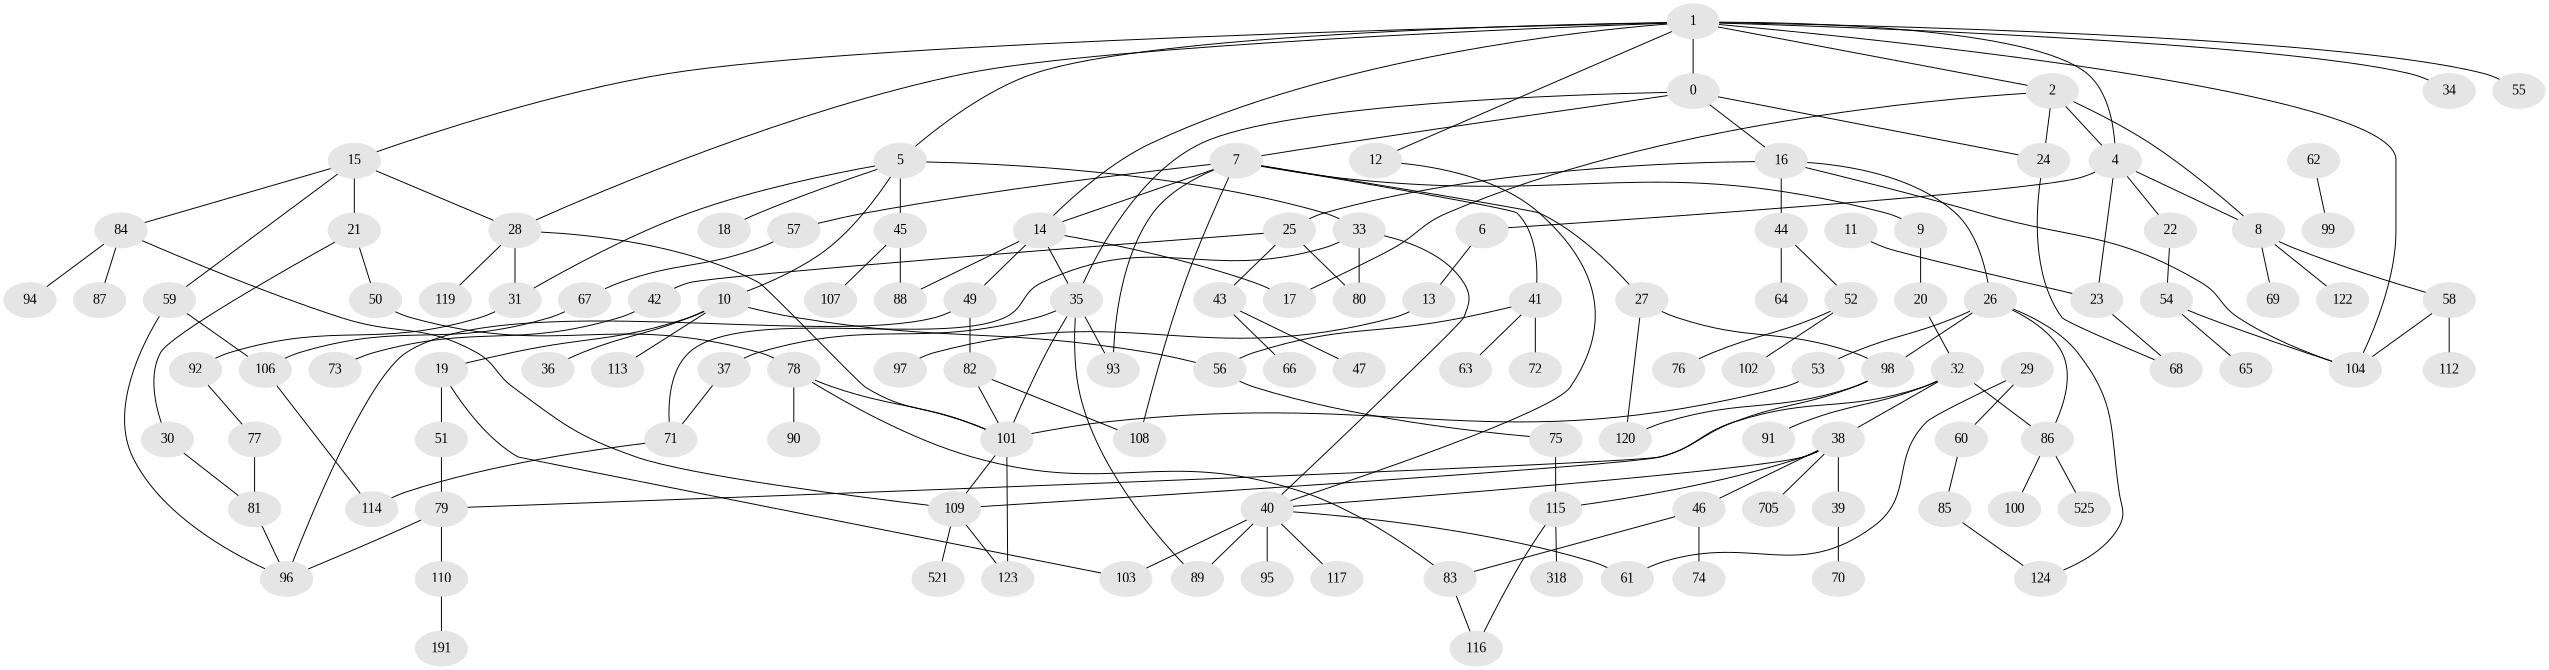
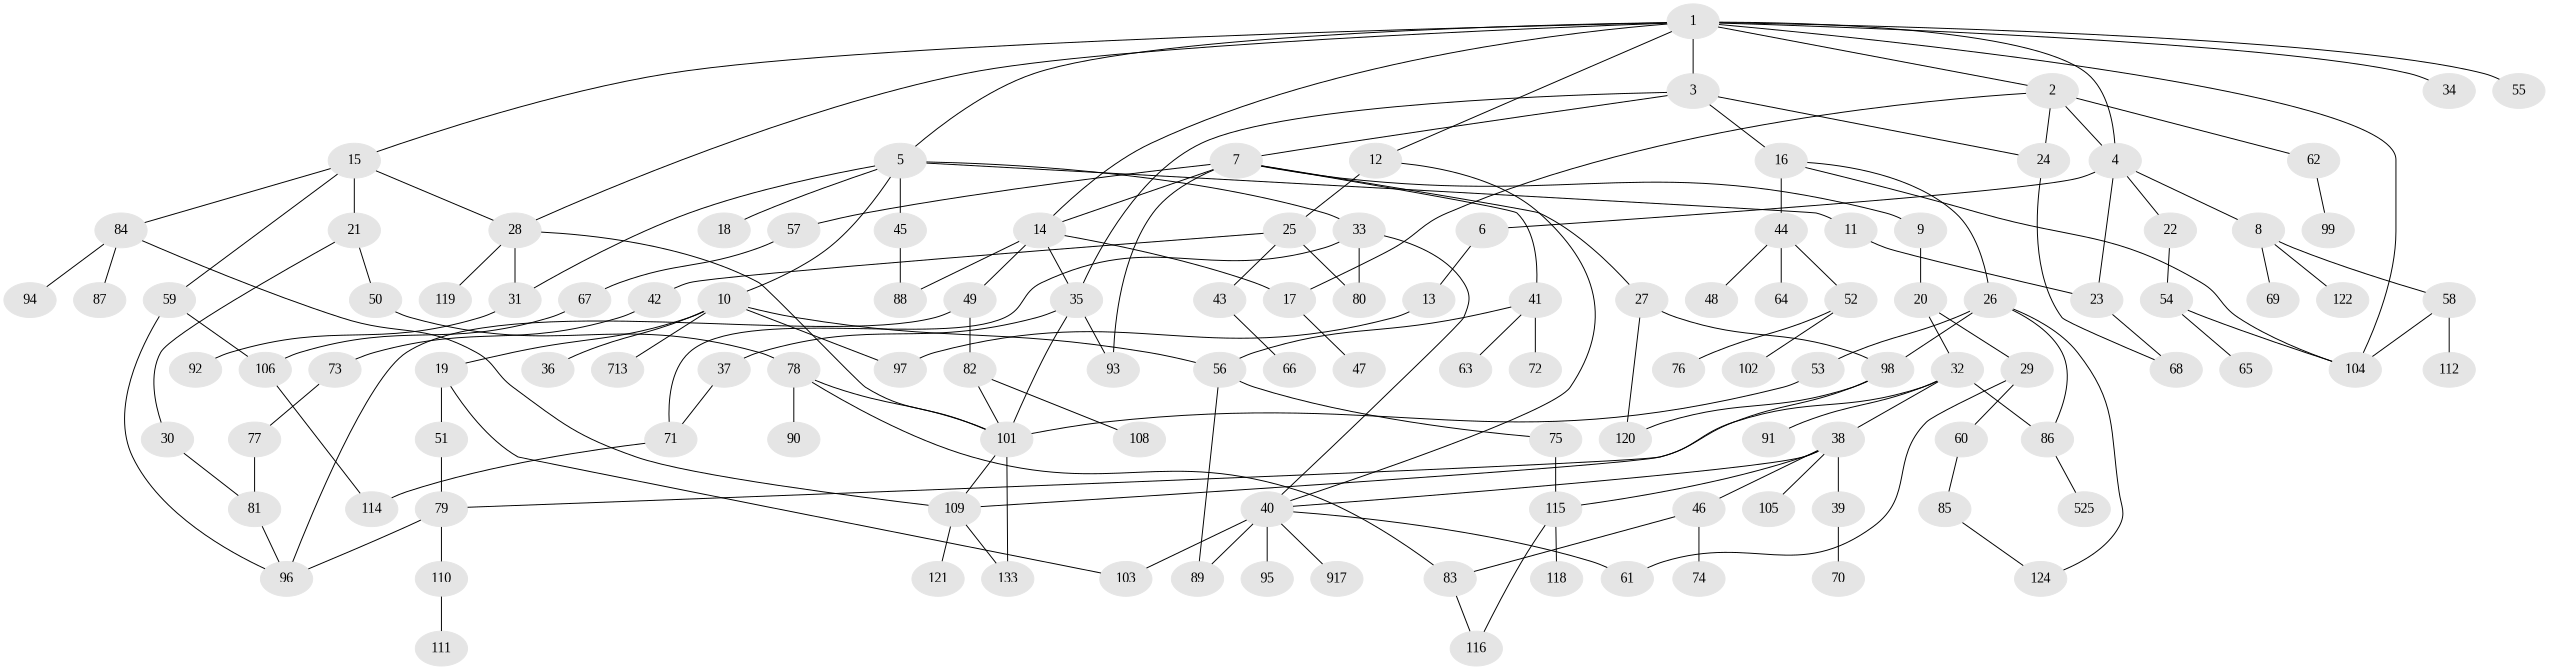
(1693, 91) -> (1693, 91)
(2163, 152) -> (2183, 126)
(1530, 175) -> (1333, 195)
none -> (1334, 186)
(1180, 297) -> none
(831, 300) -> none
none -> (1712, 300)
(1280, 330) -> (1330, 341)
none -> (1974, 335)
none -> (835, 344)
(618, 370) -> (618, 370)
(225, 405) -> (298, 402)
(1102, 452) -> (1210, 466)
(1769, 509) -> (1769, 509)
(2015, 509) -> none
(938, 579) -> (938, 579)
(1008, 579) -> (1008, 579)
(1337, 579) -> (1337, 579)
(1557, 579) -> (1557, 579)
(441, 649) -> (441, 649)
